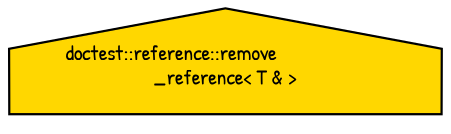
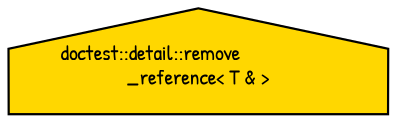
(225, 67) -> (198, 67)
